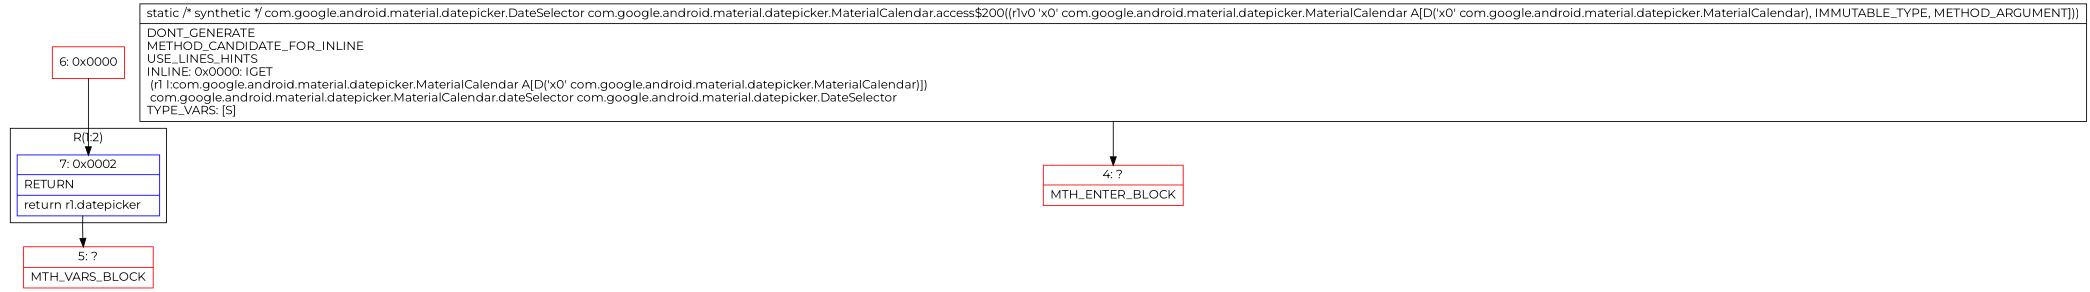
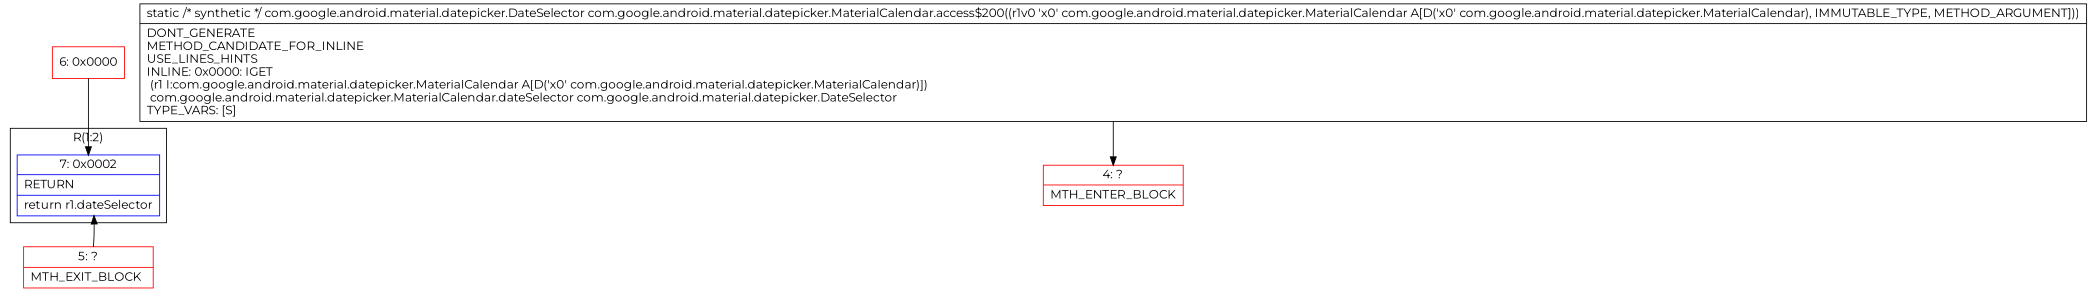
(82, 205) -> (88, 205)
(83, 228) -> (94, 236)
(88, 277) -> (86, 277)
